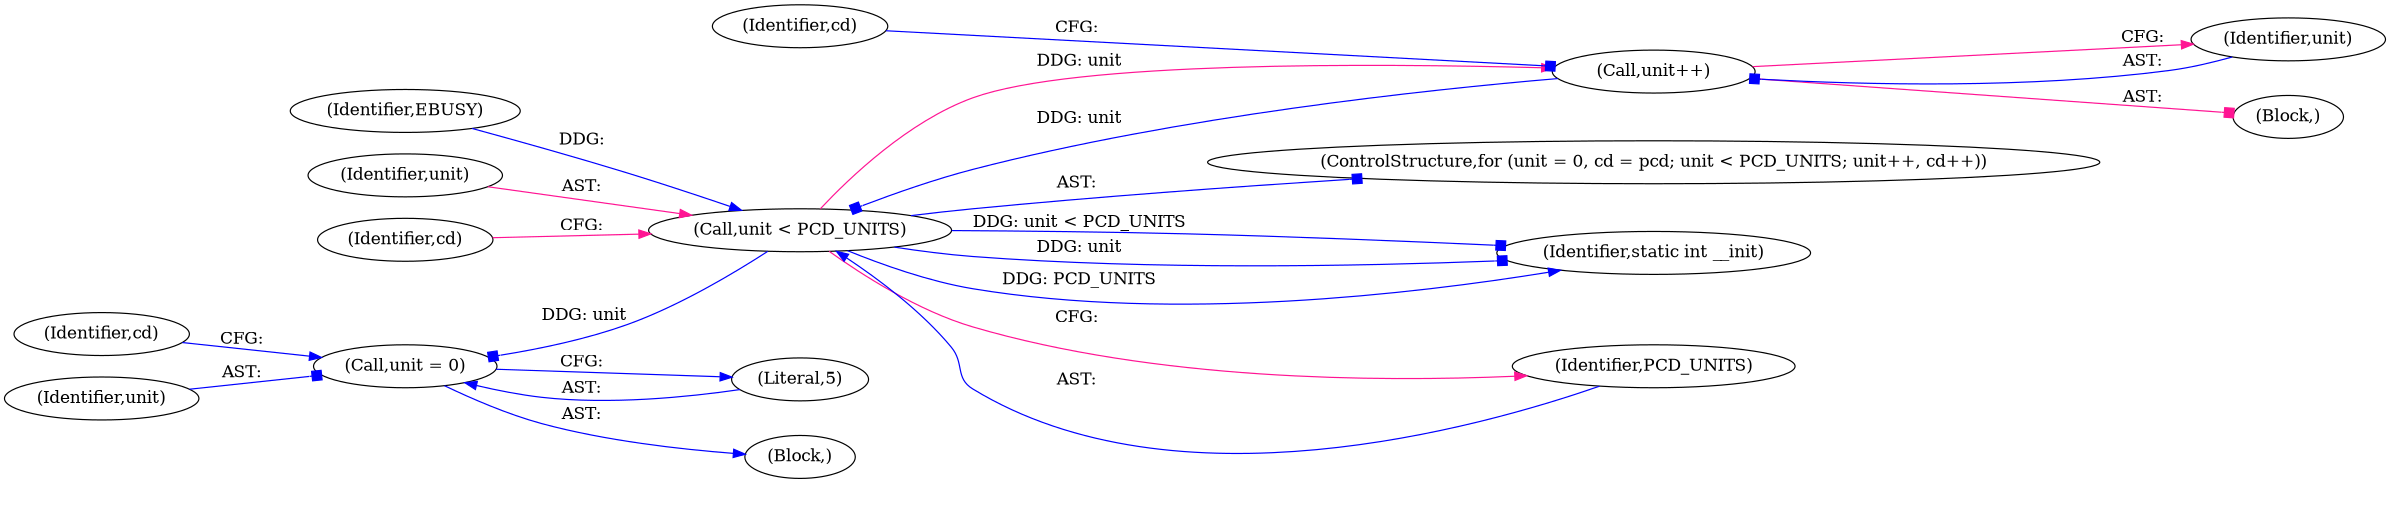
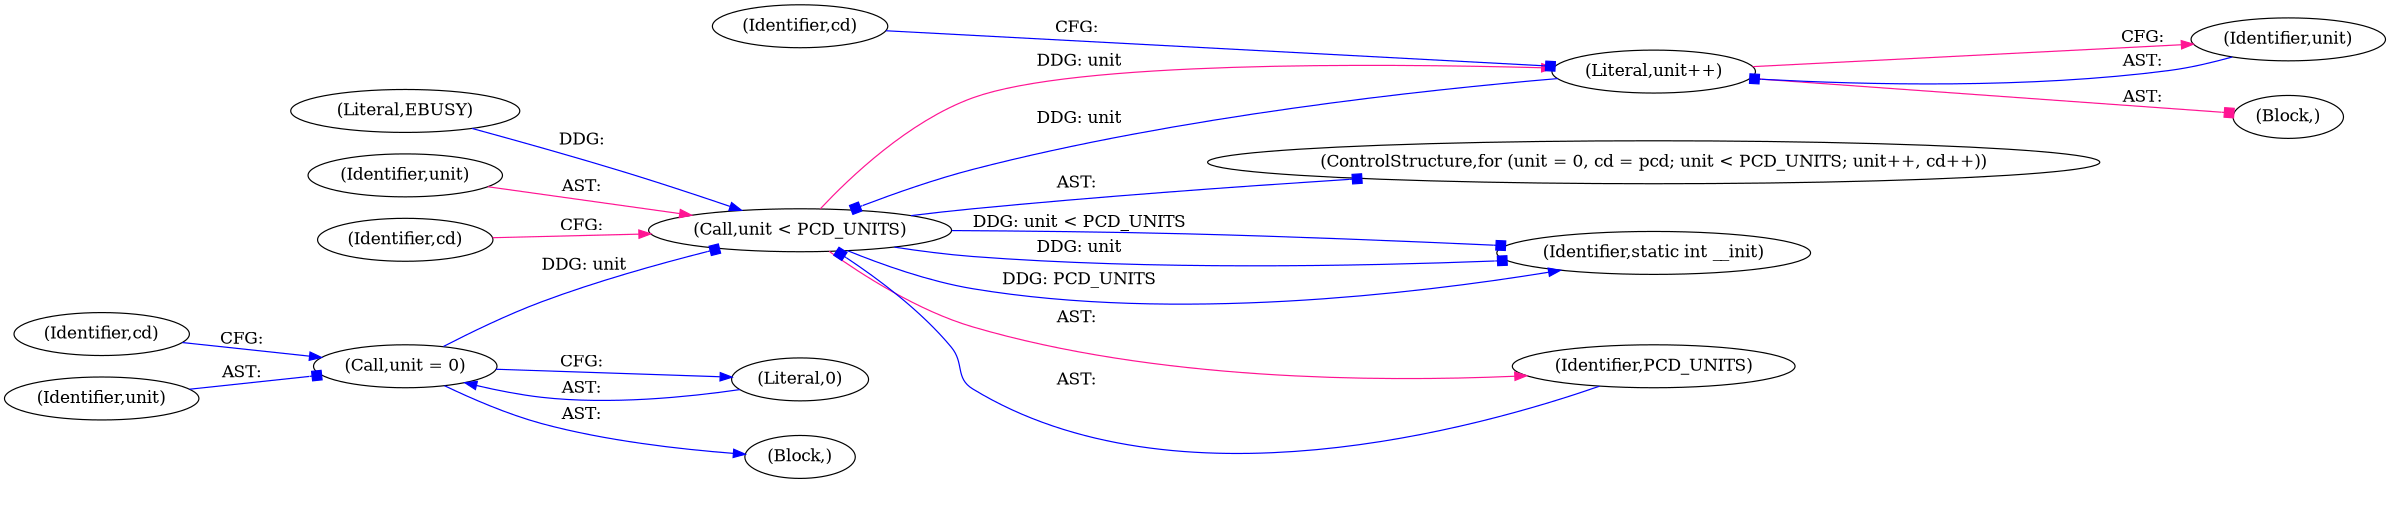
(1654, 72) -> (1654, 72)
(405, 111) -> (405, 111)
(1080, 318) -> (1080, 318)
(640, 319) -> (573, 291)
(800, 379) -> (800, 379)
(1191, 451) -> (1191, 451)
